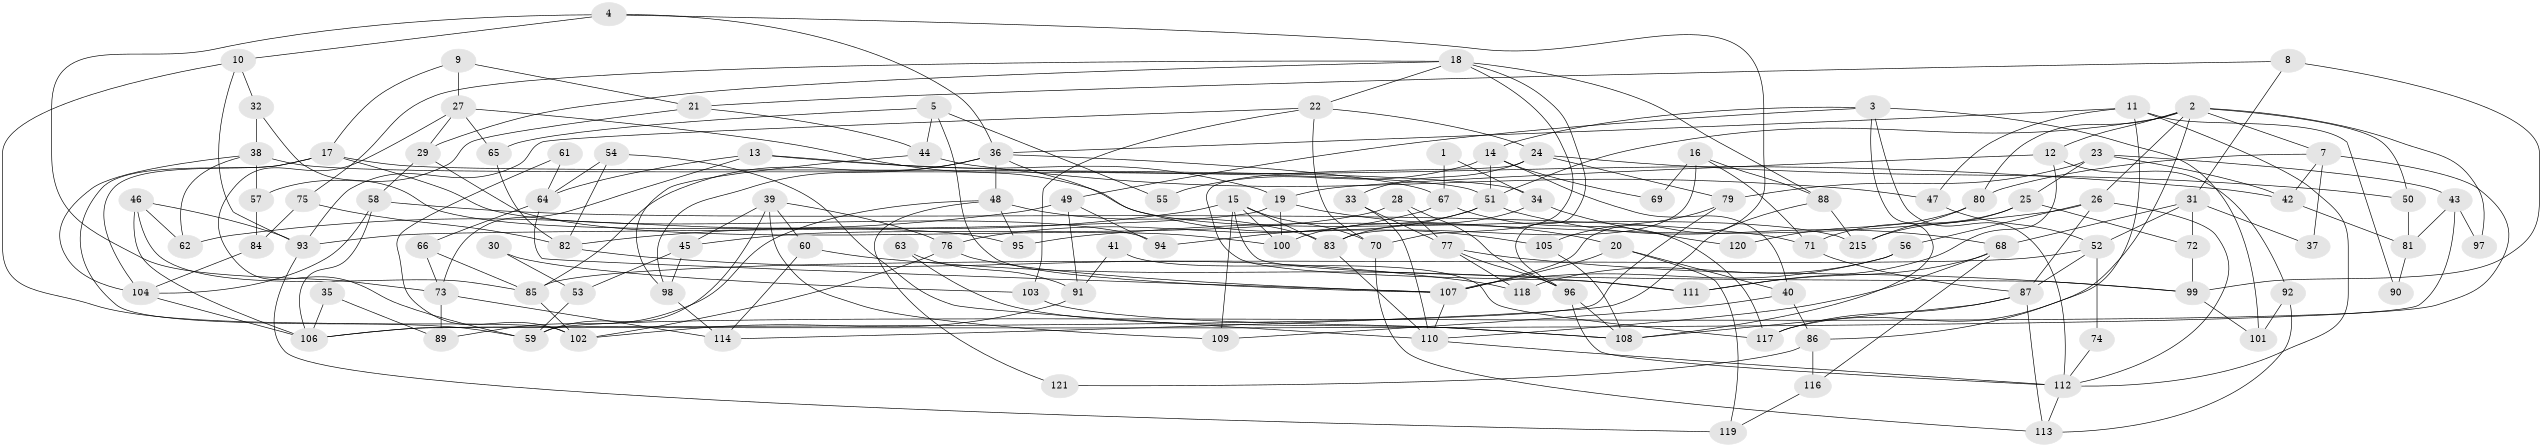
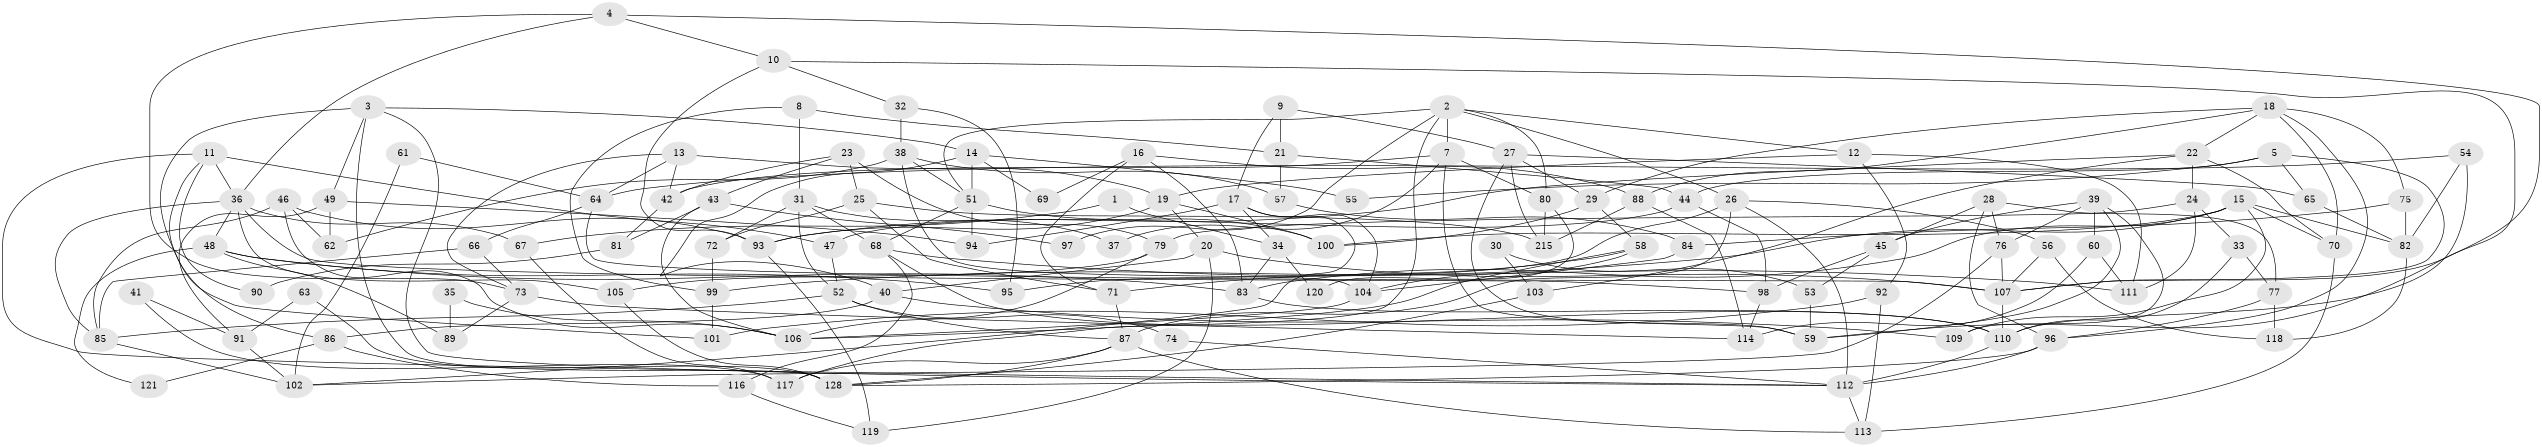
(2408, 200) -> none
(1198, 230) -> (1995, 224)
(1944, 277) -> none
(1624, 340) -> (834, 386)
